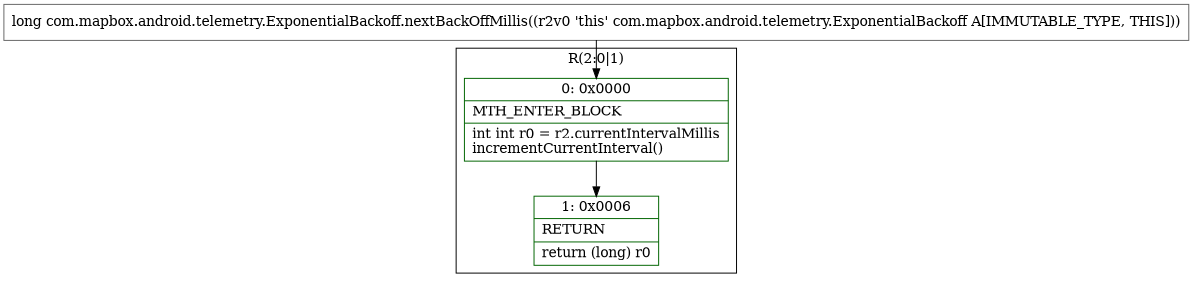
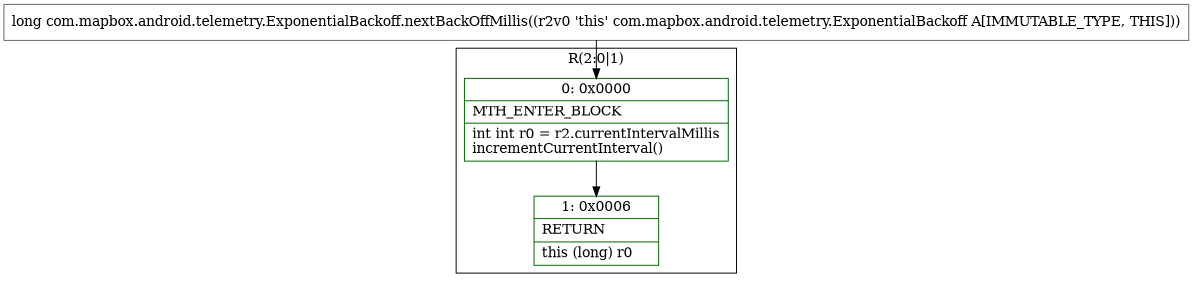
(596, 253) -> (588, 253)
